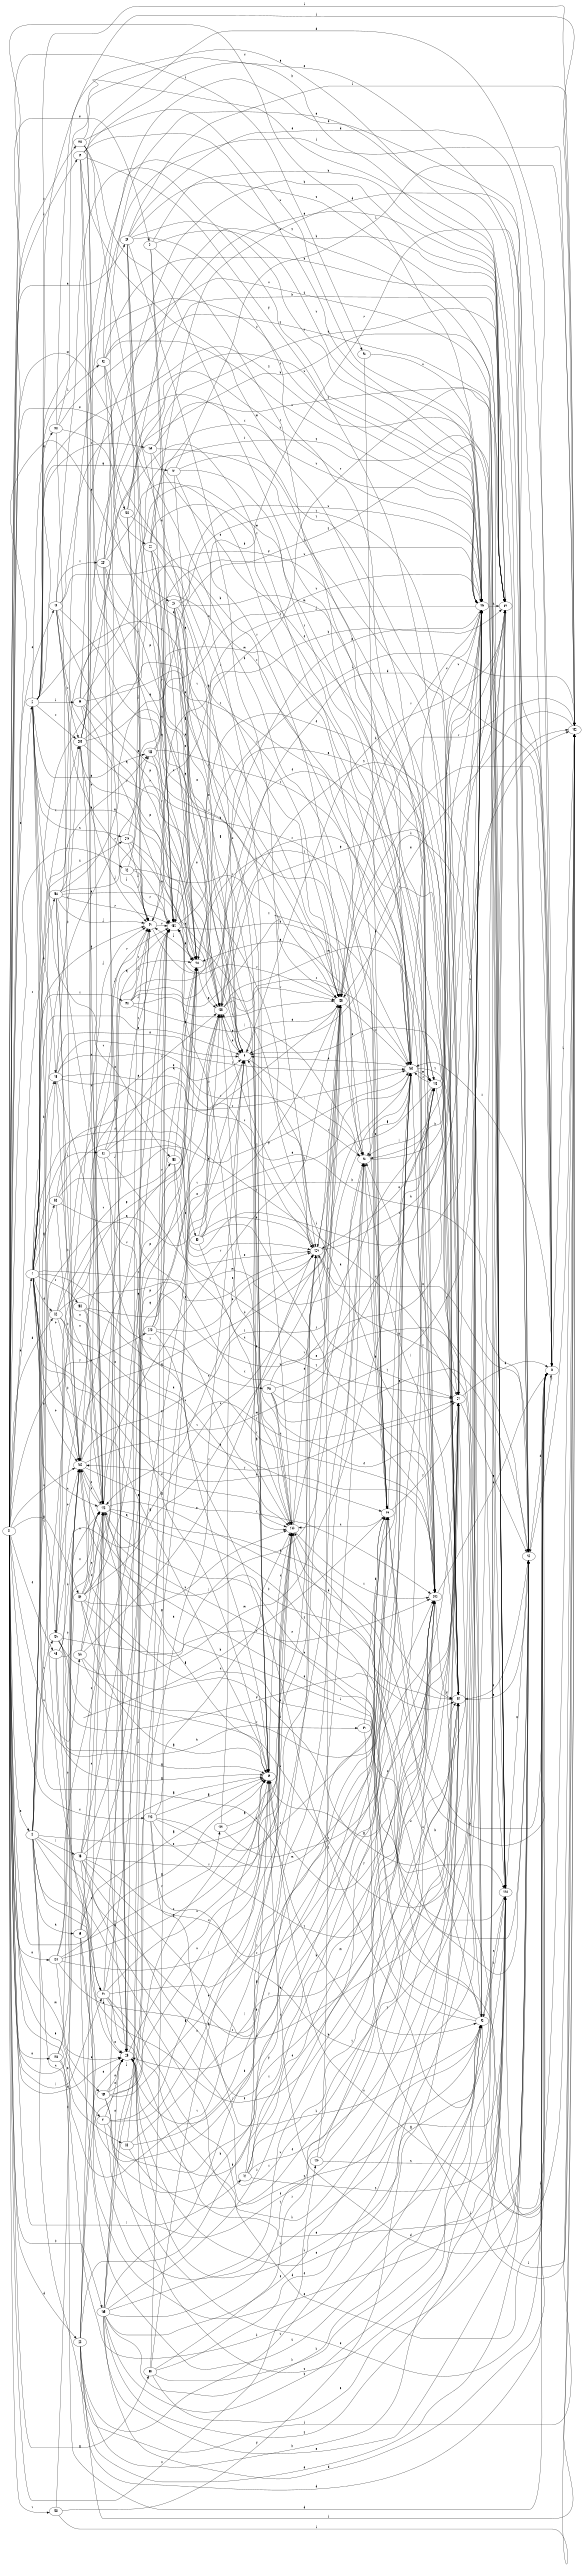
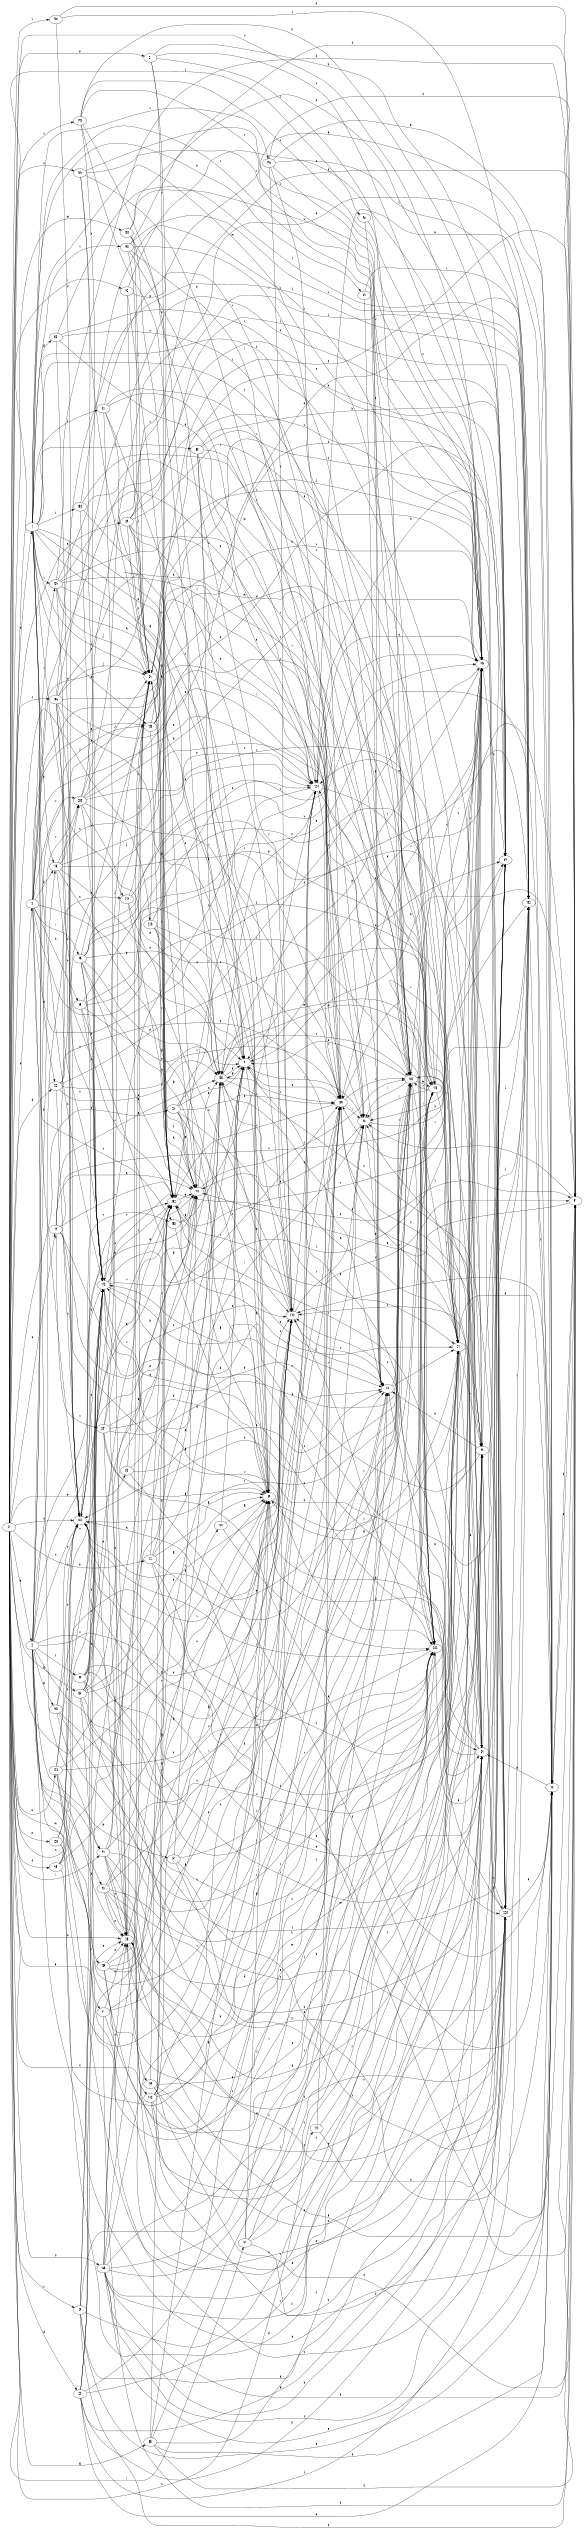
(227, 752) -> (305, 1255)
(388, 1121) -> (388, 1088)
(439, 1651) -> none
